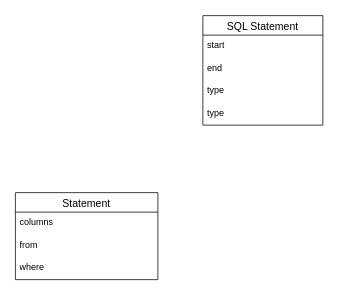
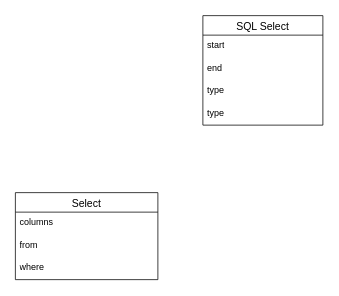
(263, 26) -> (263, 26)
(86, 203) -> (86, 203)
